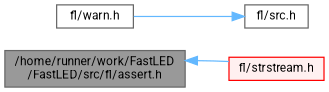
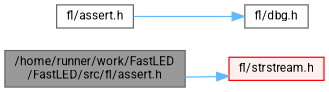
(95, 16) -> (95, 16)
(276, 16) -> (276, 16)
(213, 61) -> (201, 77)
